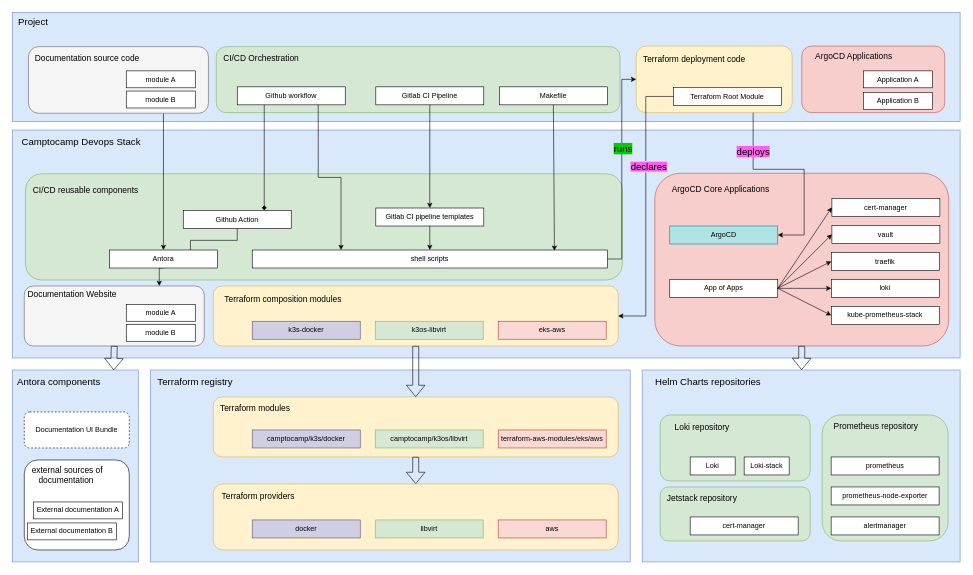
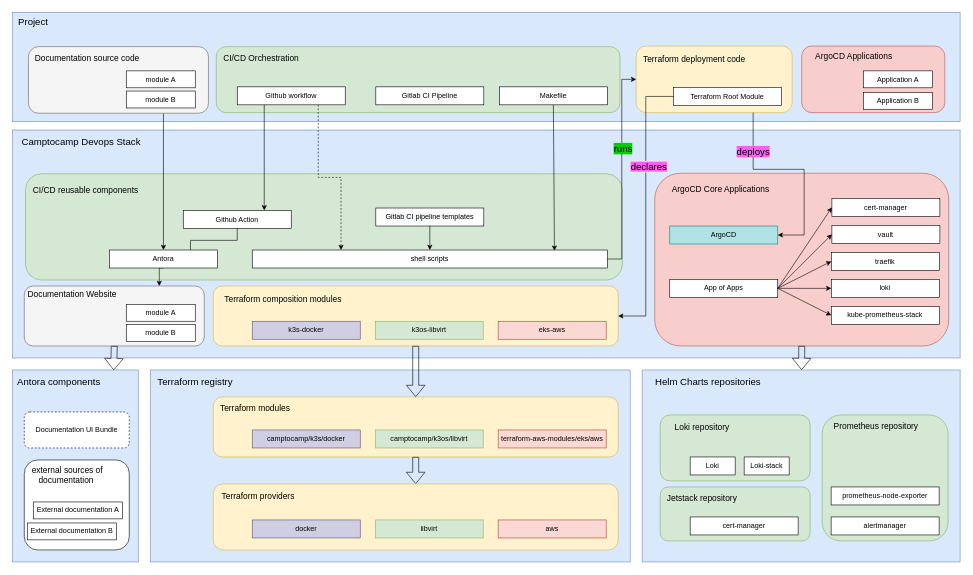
(327, 177) -> (327, 177)
(430, 202) -> none
(264, 204) -> (264, 204)
(885, 466) -> none
